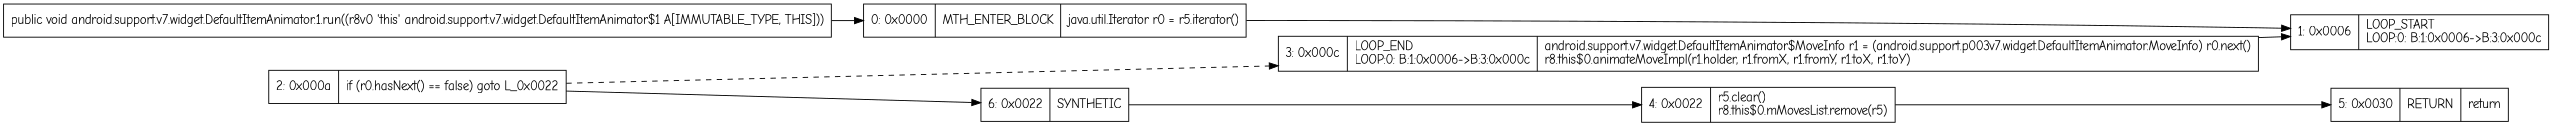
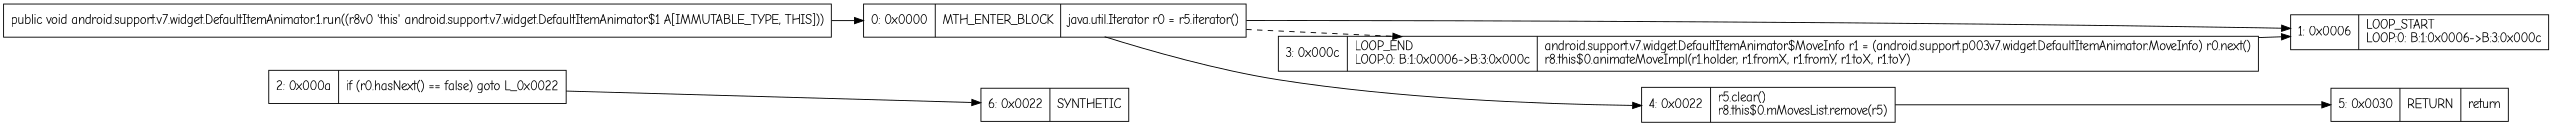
(918, 75) -> (1319, 33)
(1381, 105) -> (1366, 91)
